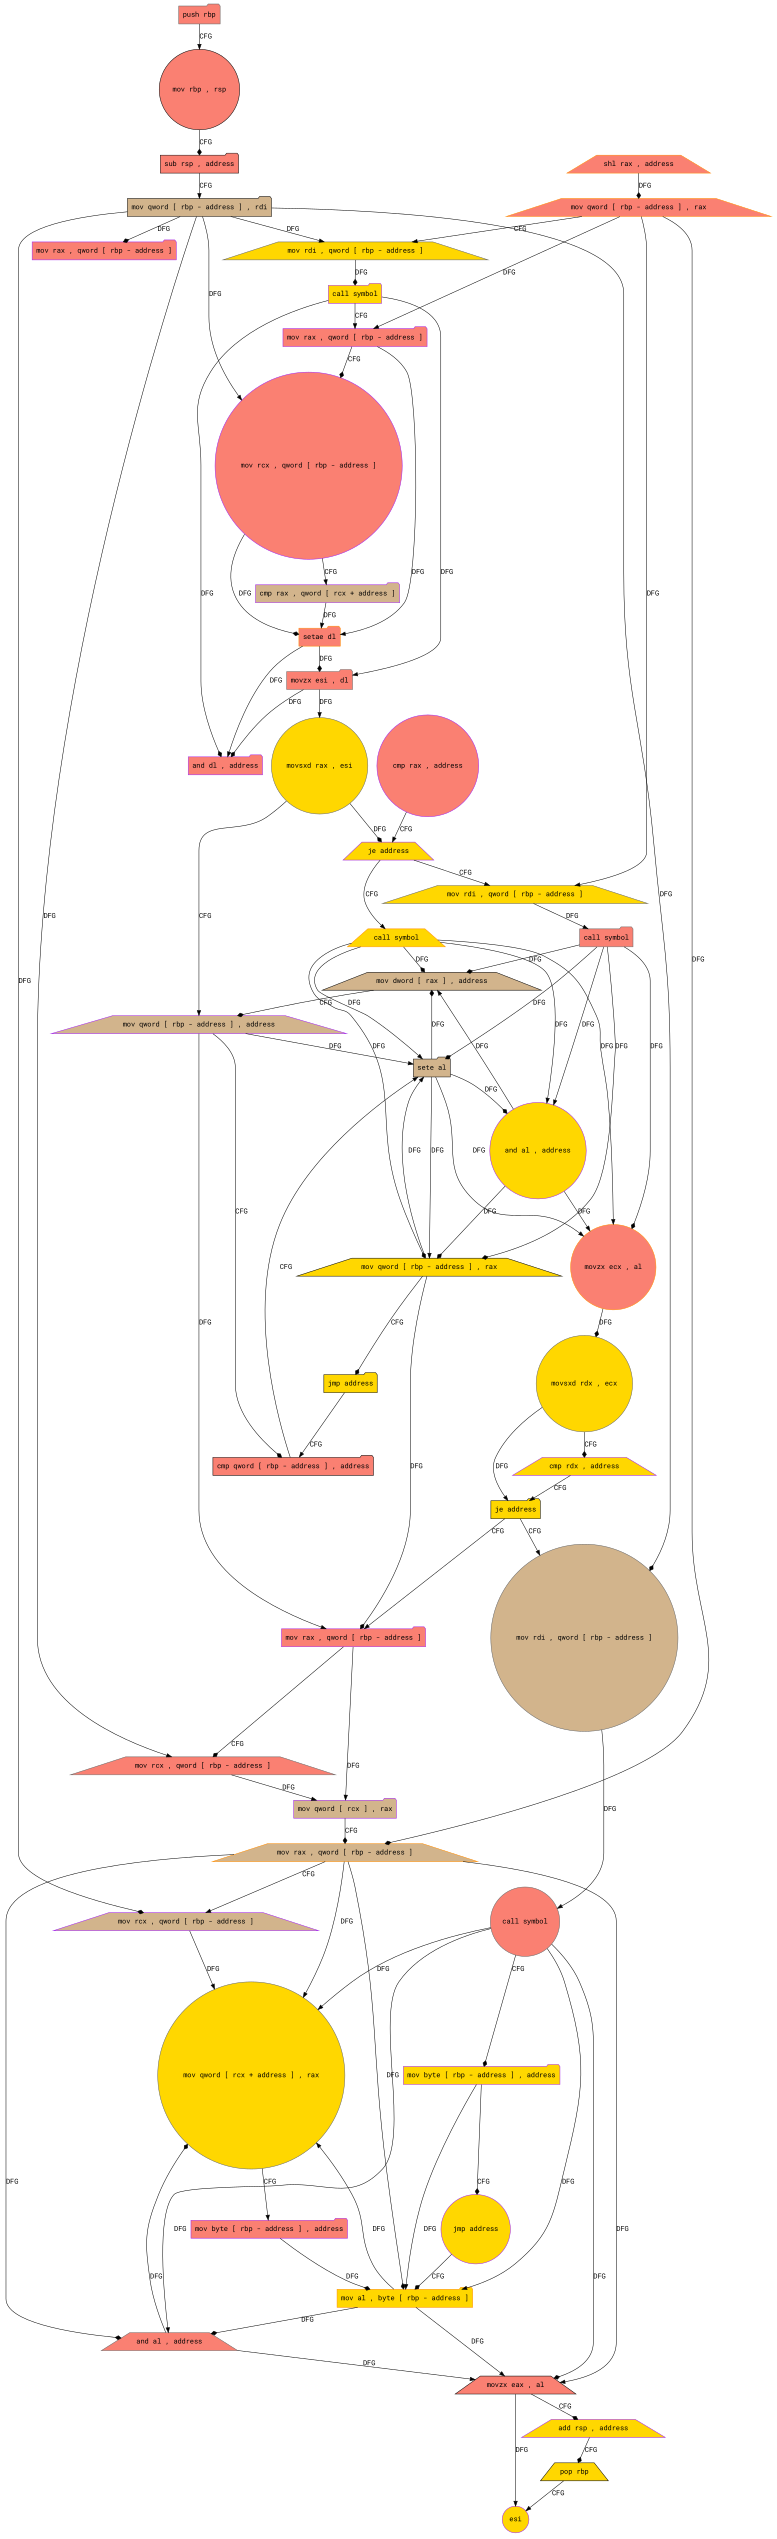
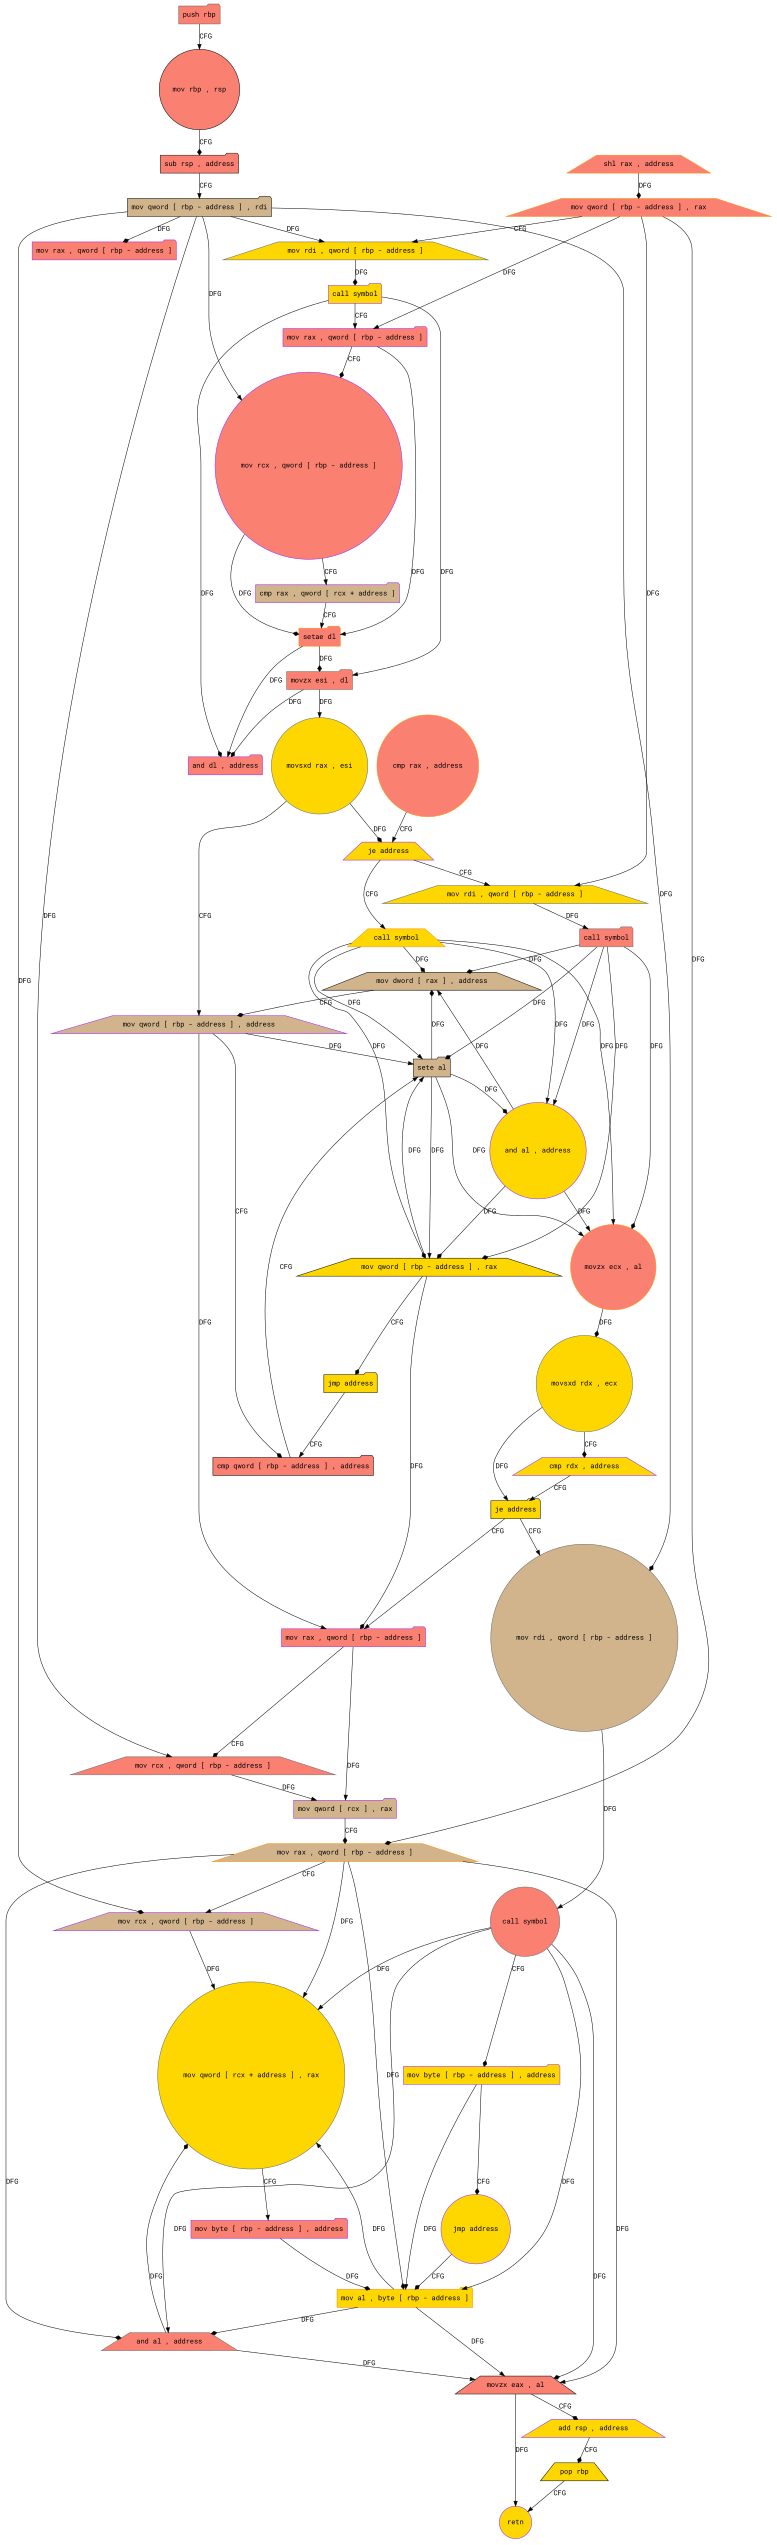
(330, 615) -> (330, 615)
(428, 766) -> (428, 766)
(516, 2520) -> (516, 2522)
